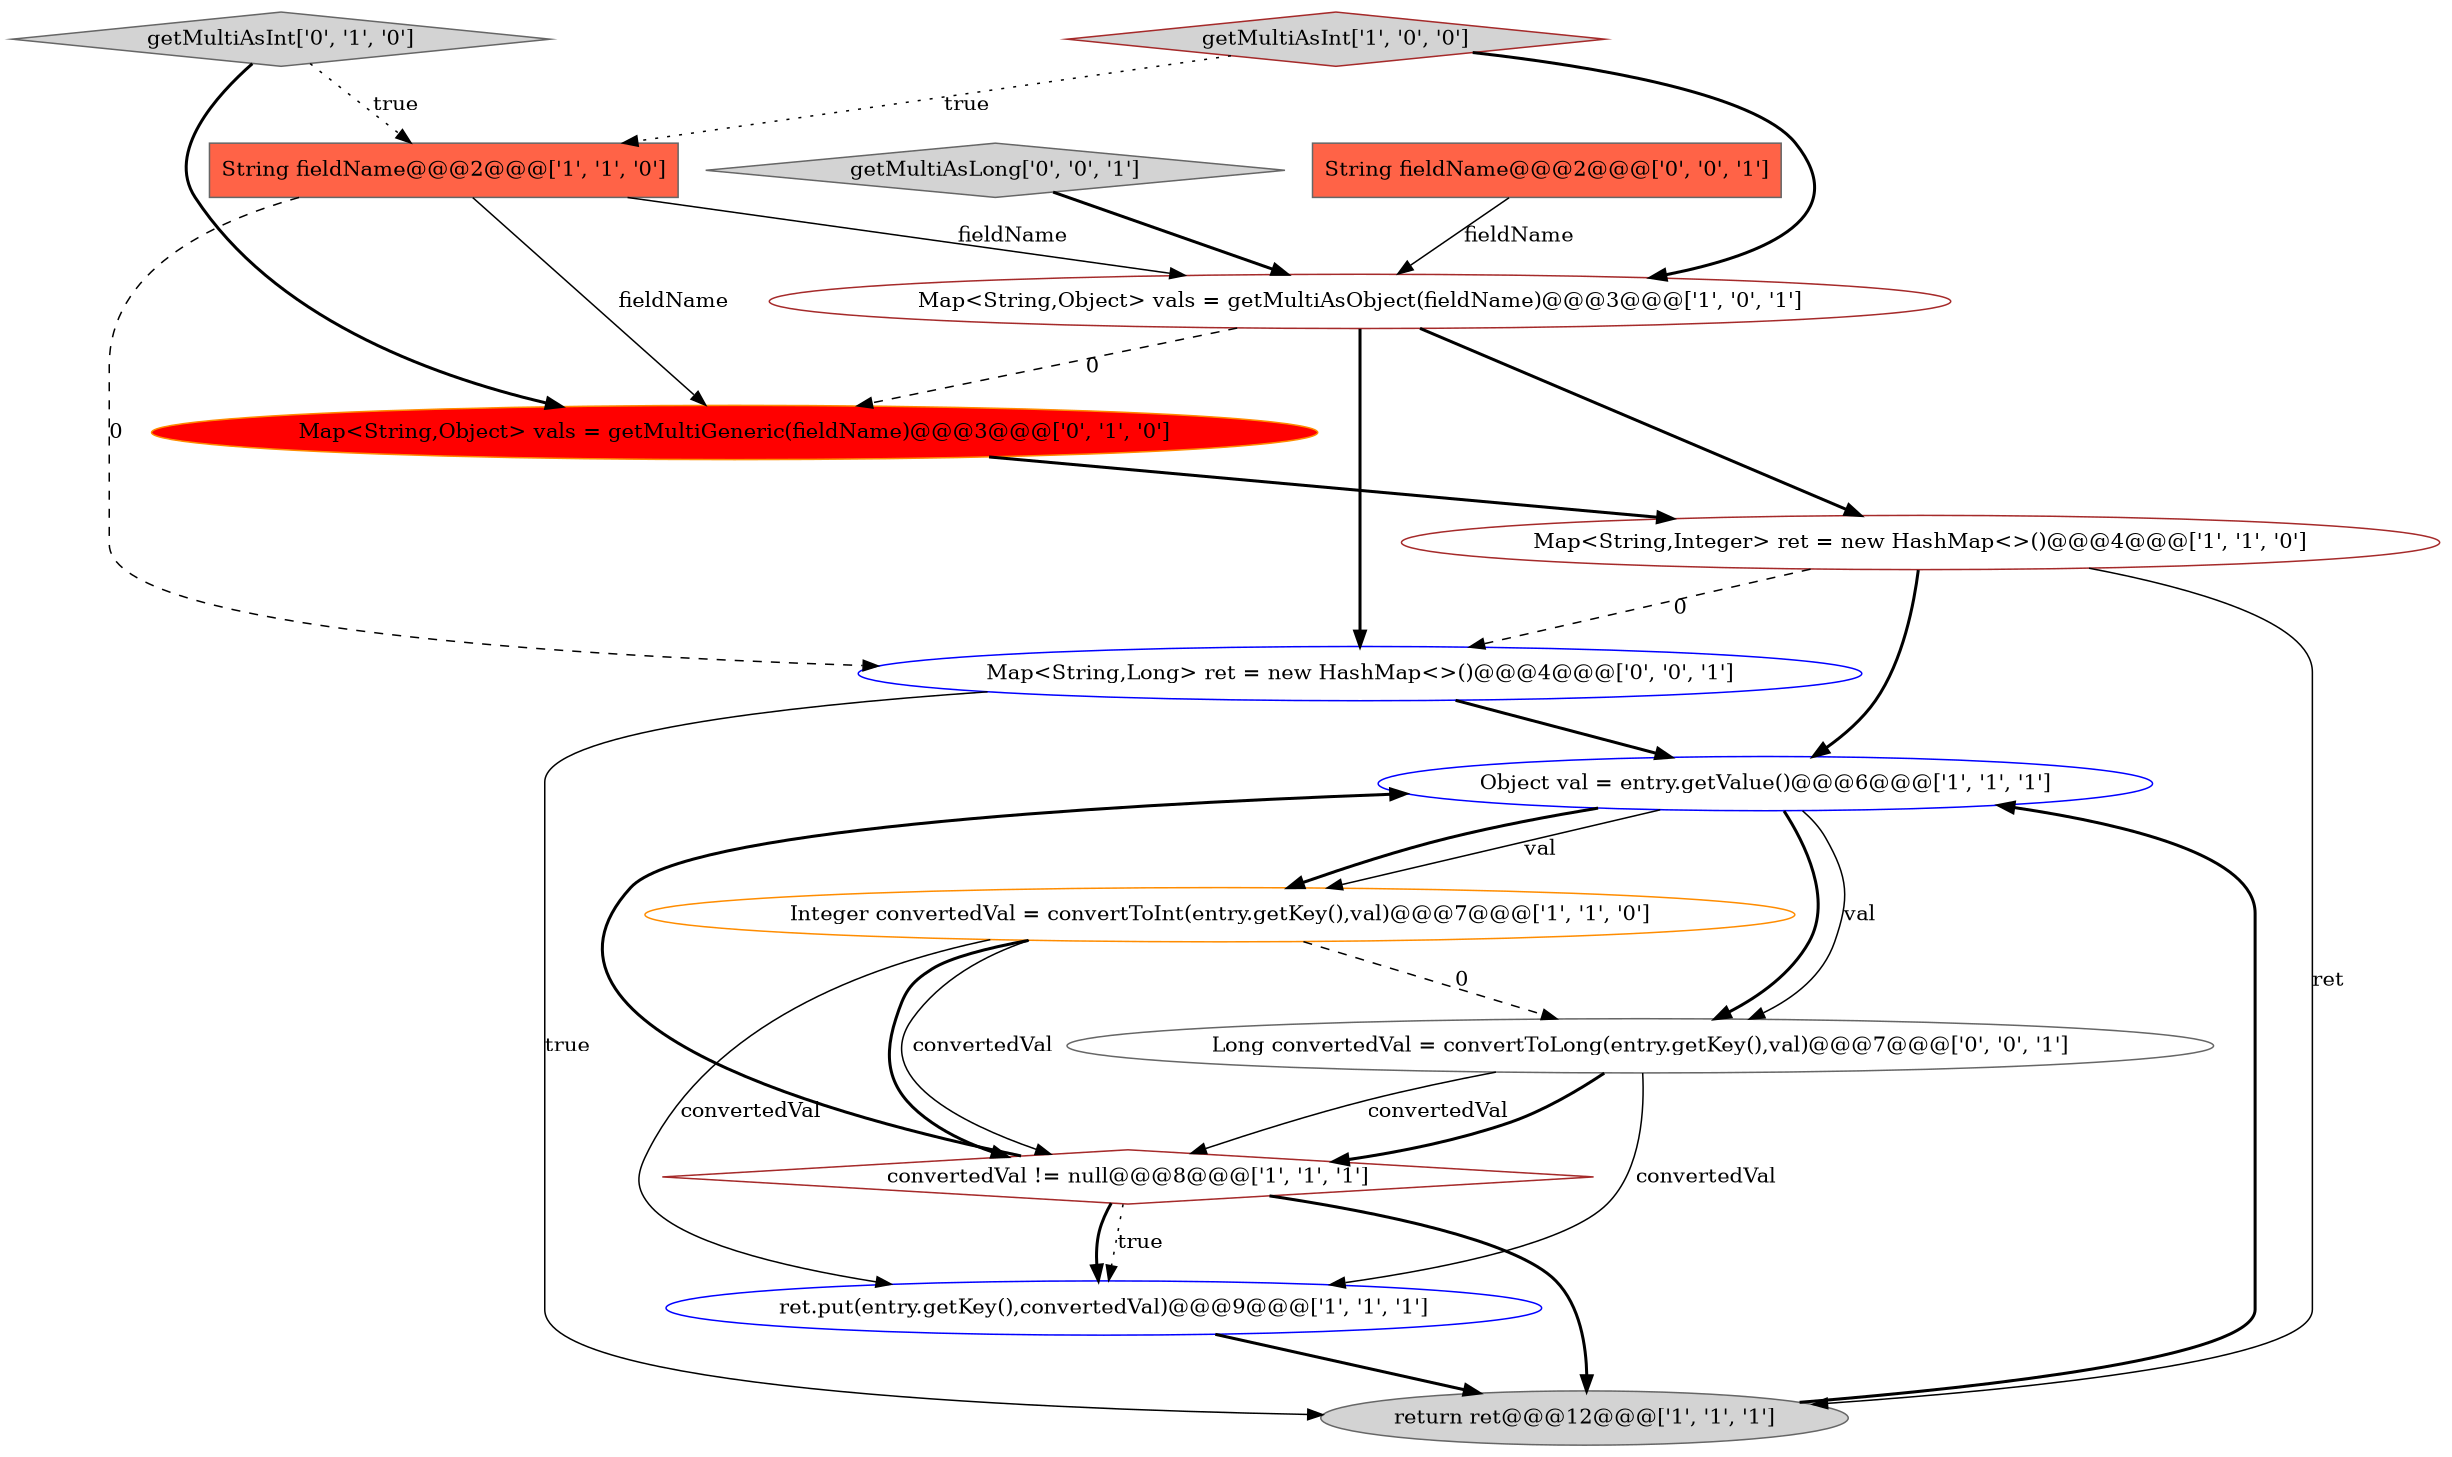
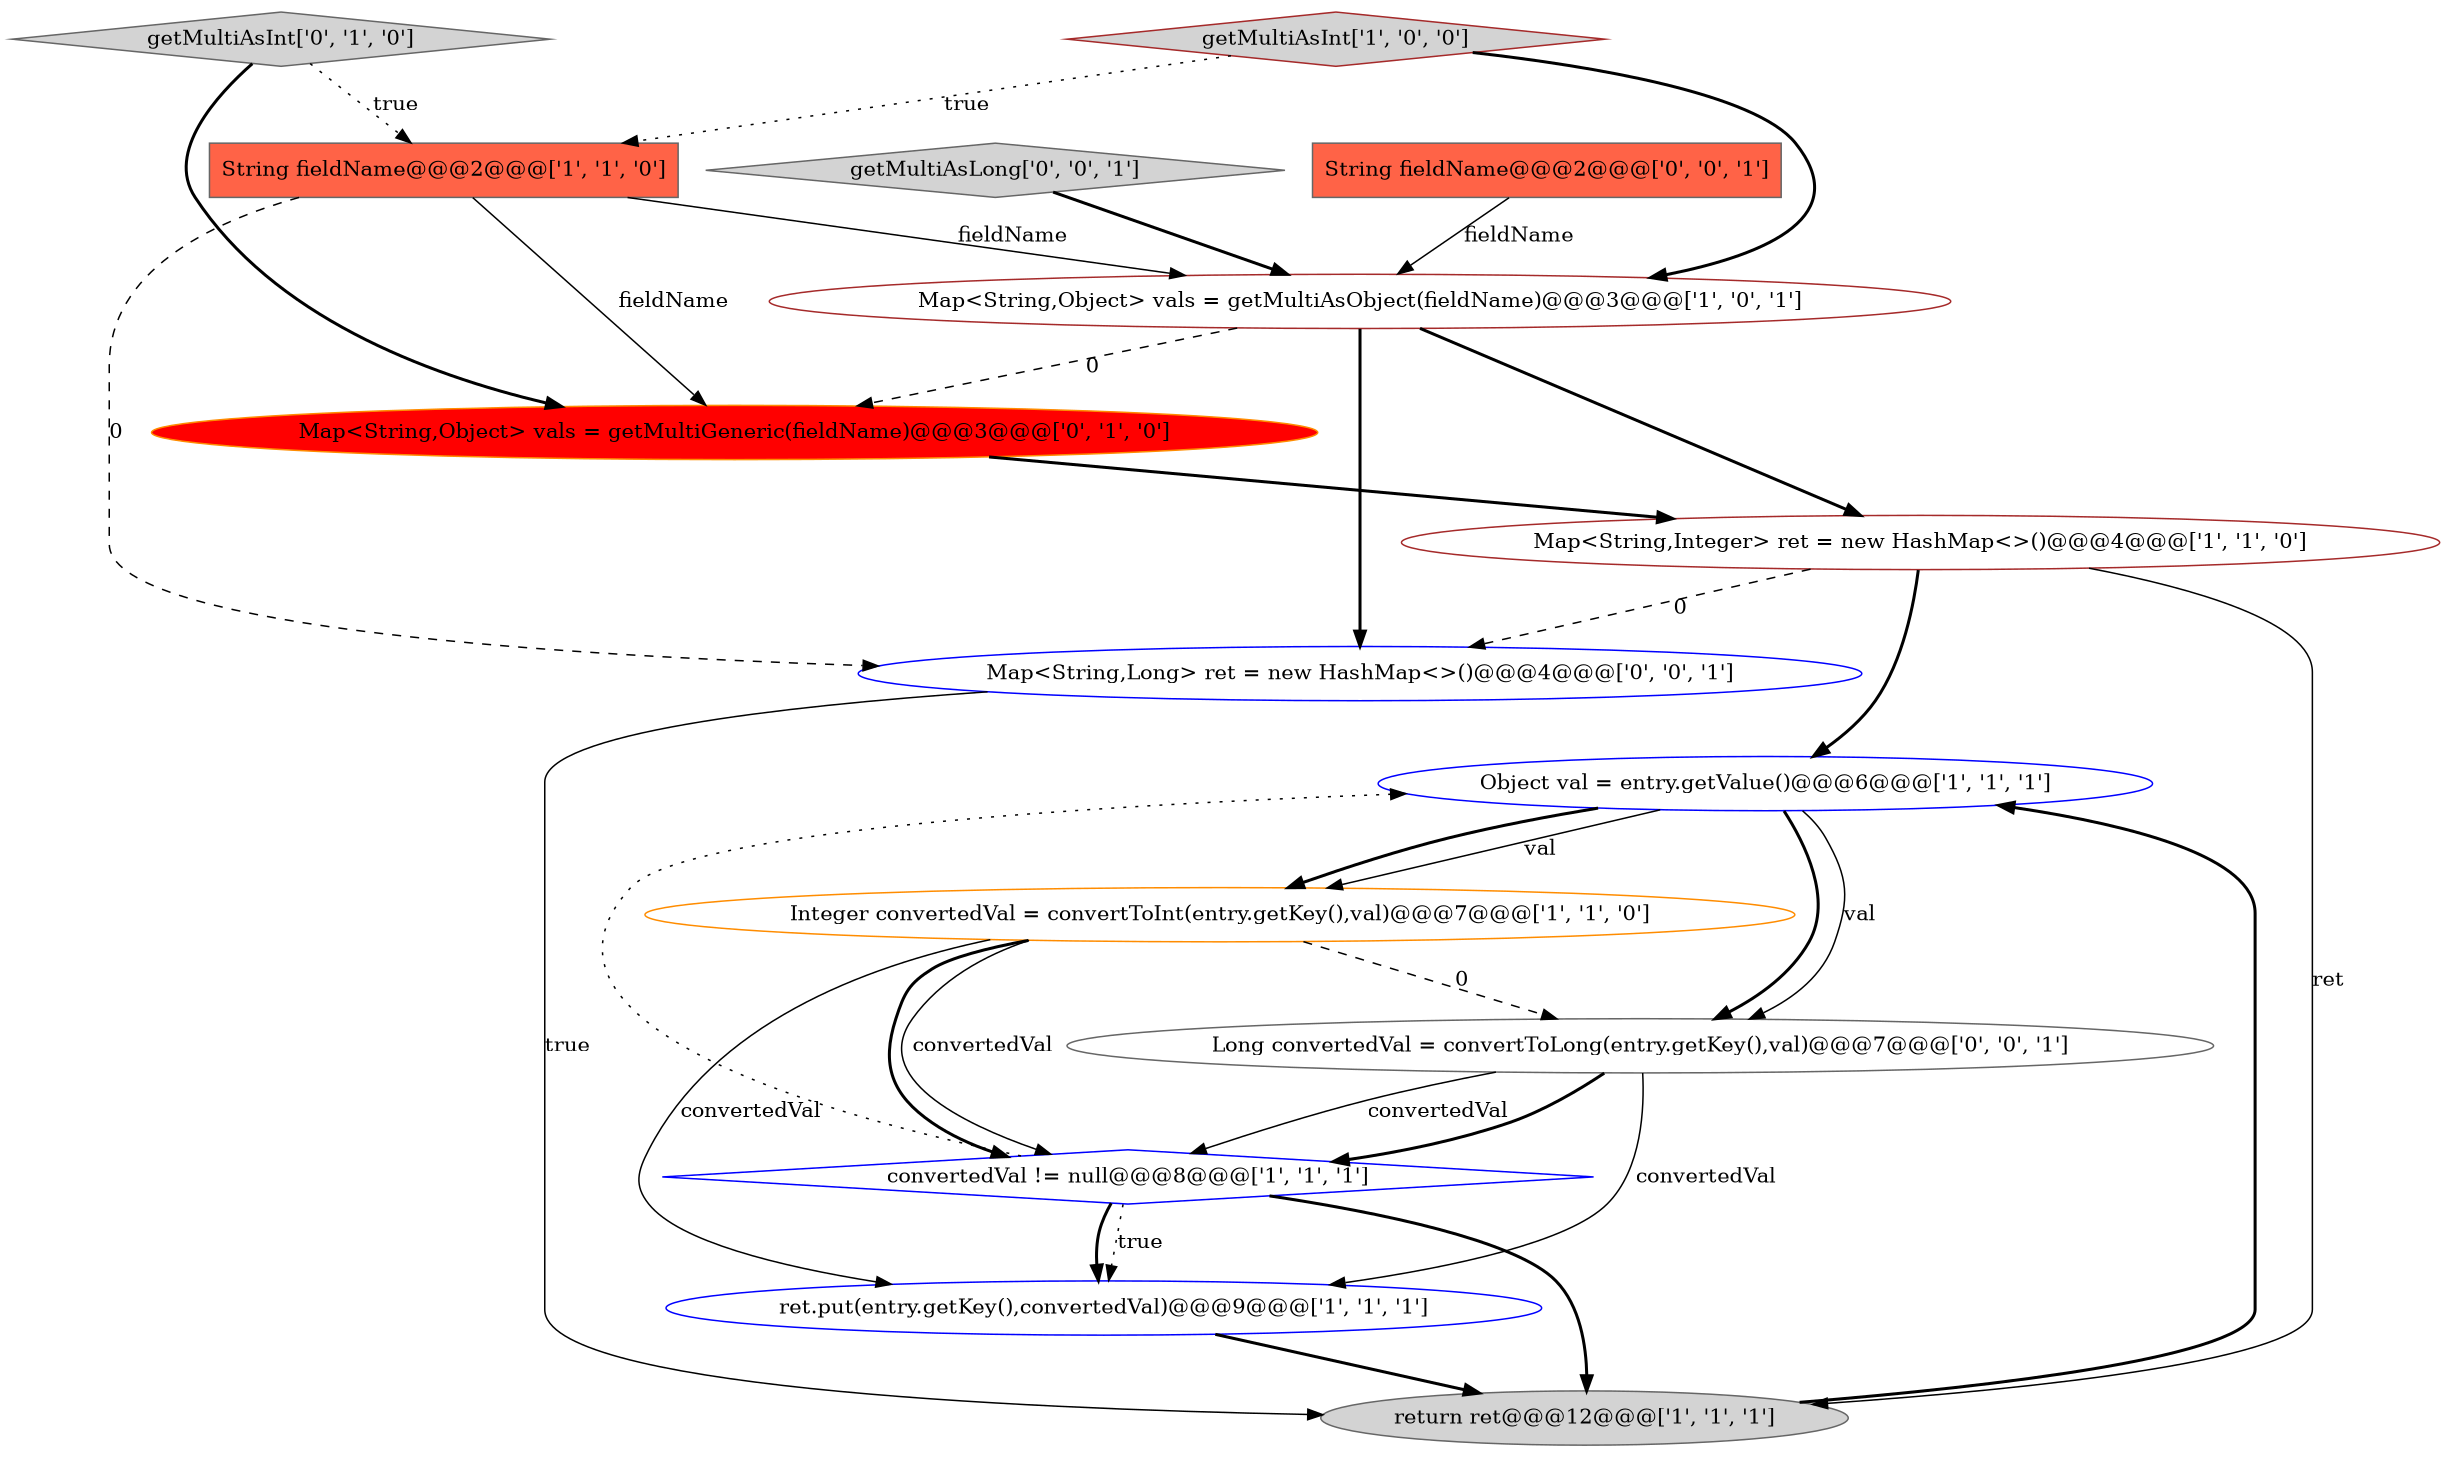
(1556, 727) -> none
(731, 850) -> (731, 850)
(1128, 1177) -> (1128, 1177)
